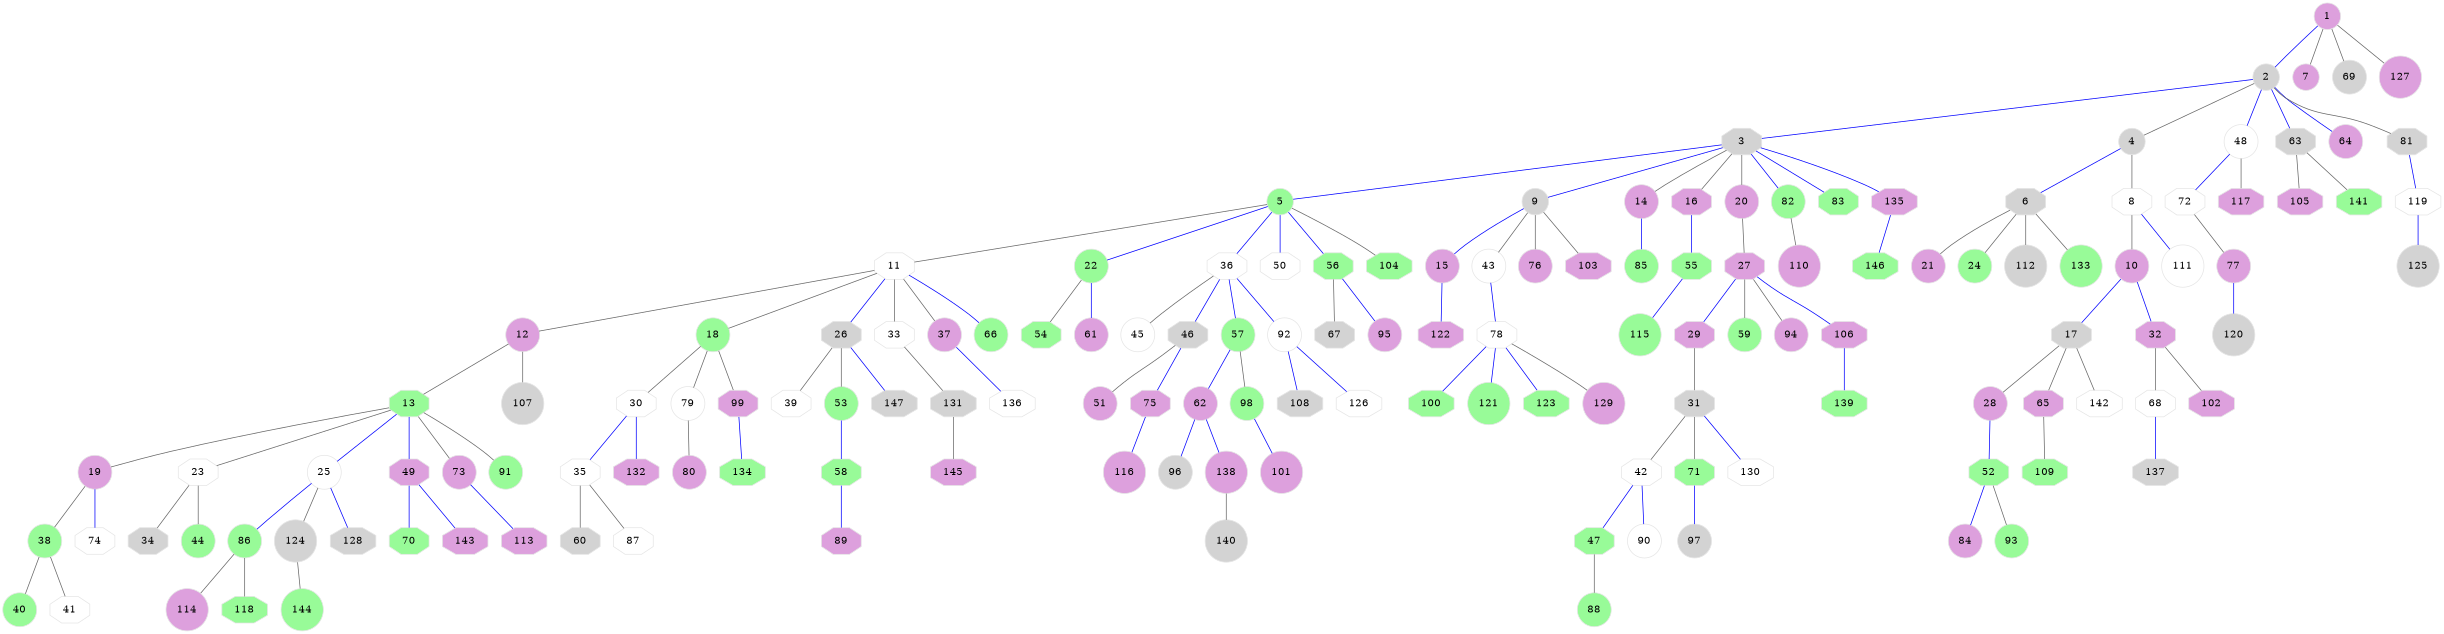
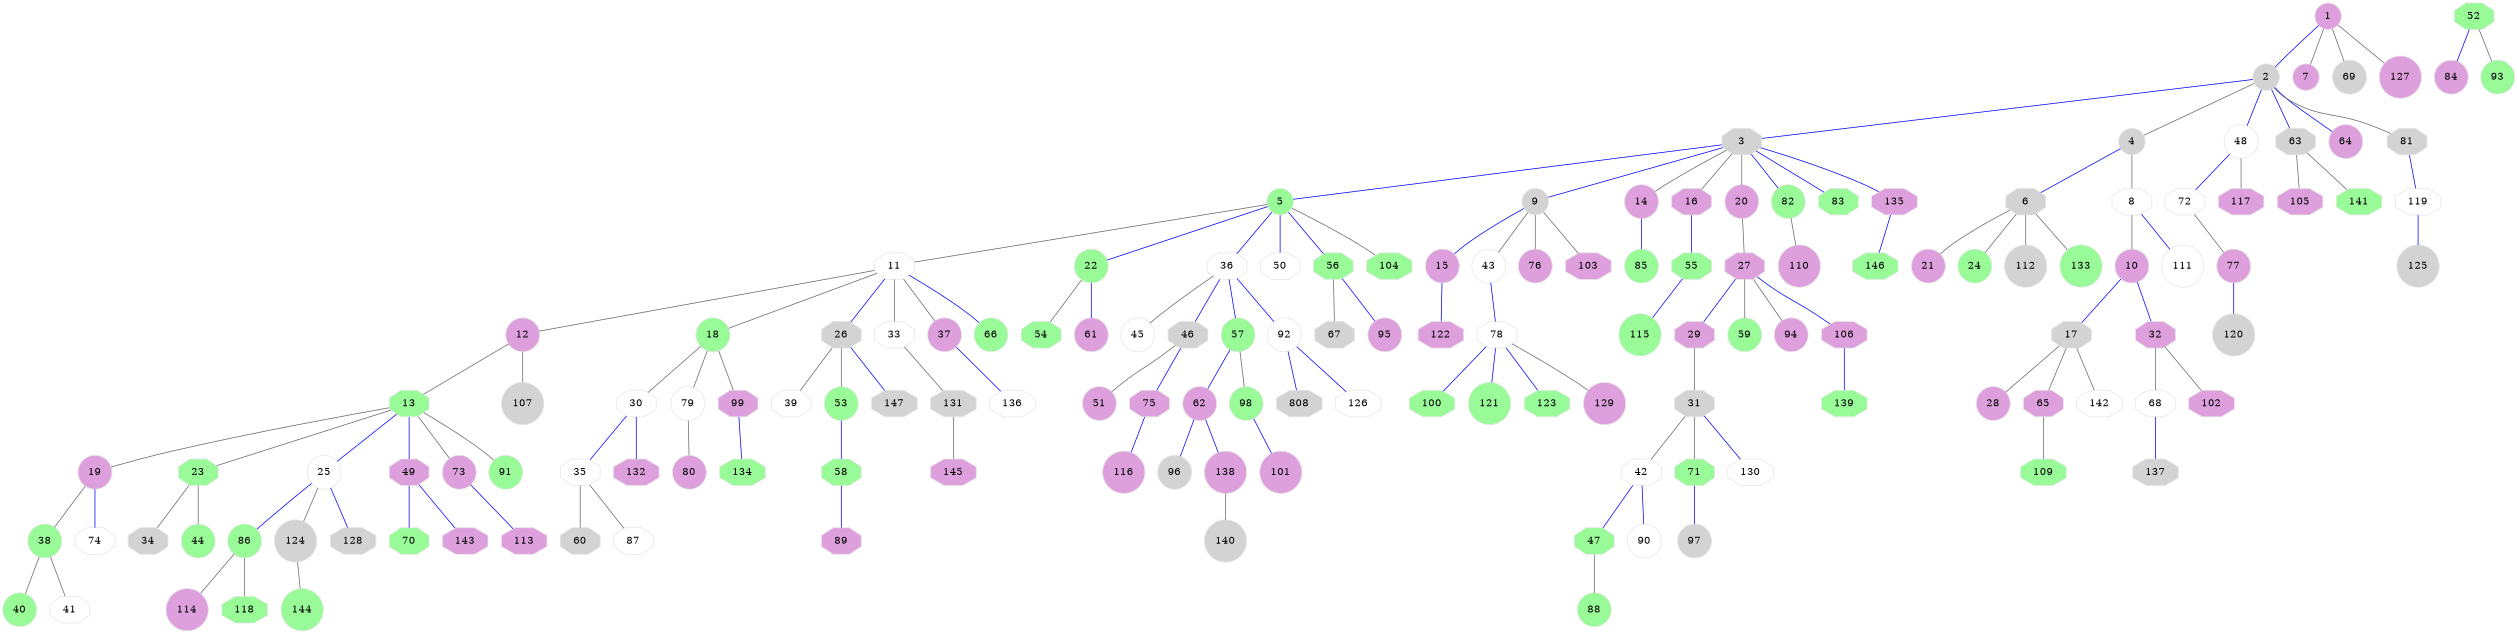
(1300, 404) -> (1299, 404)
(1990, 440) -> none
(198, 472) -> (198, 472)
